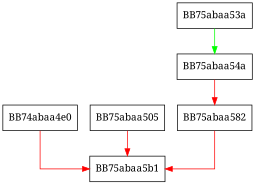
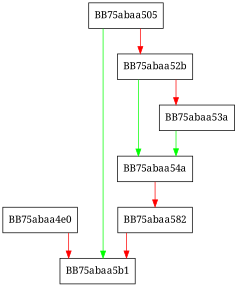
none -> (155, 67)
(40, 118) -> (40, 220)
(127, 140) -> (103, 140)
